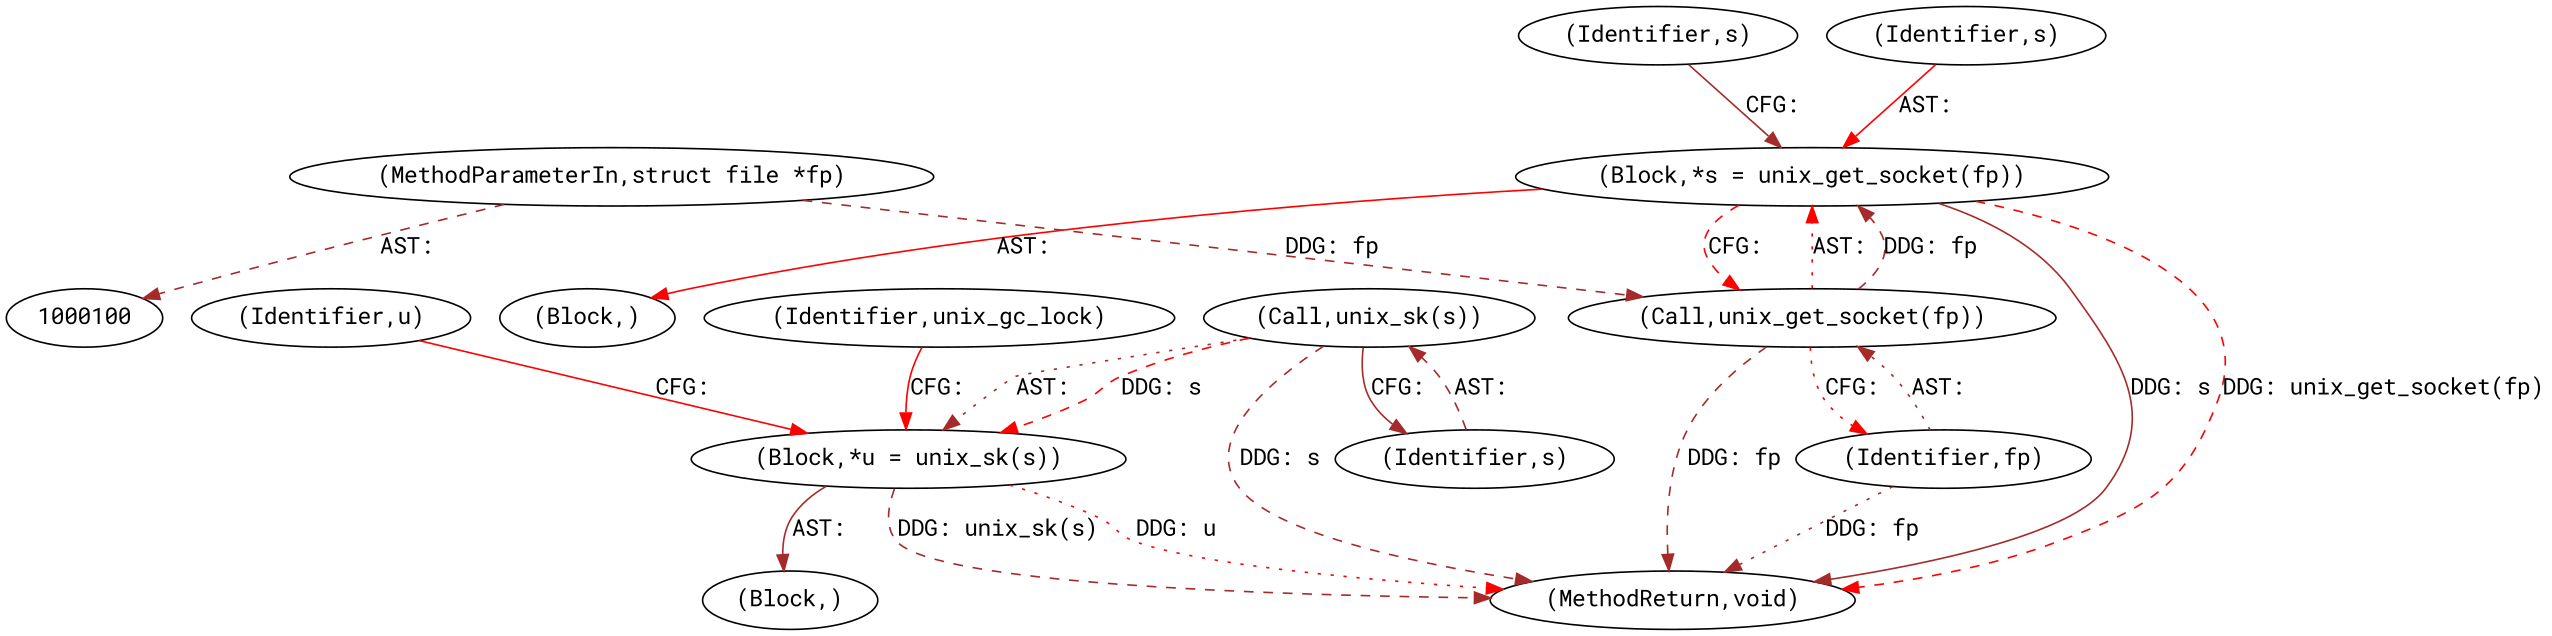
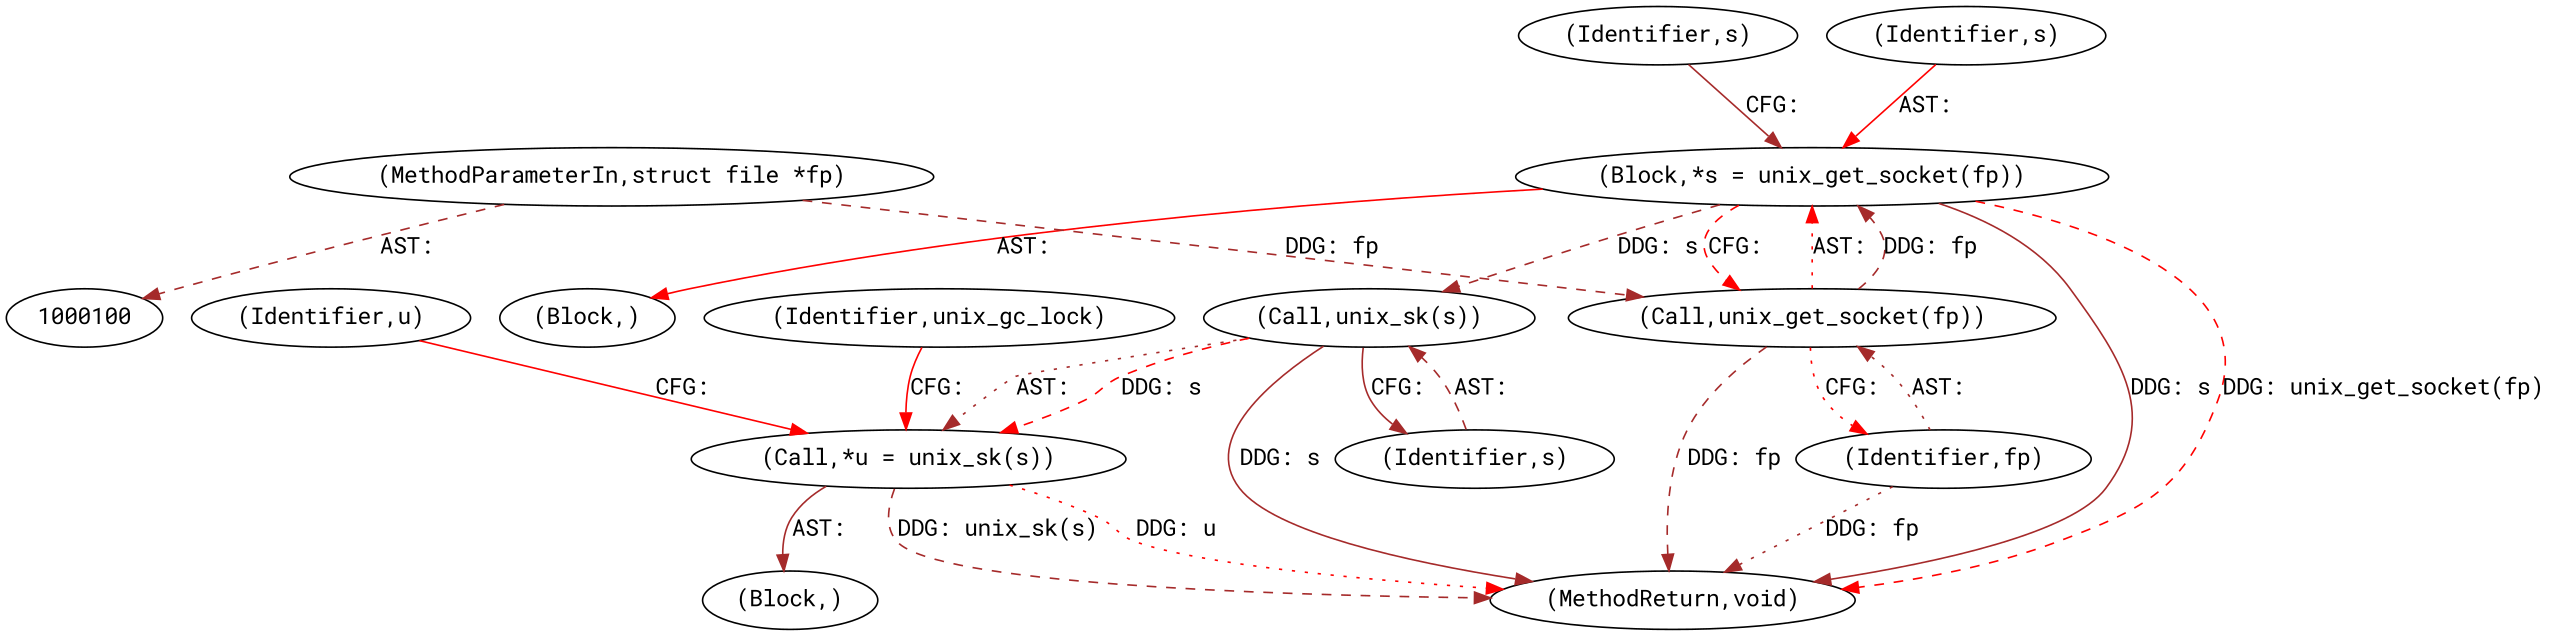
none -> (1589, 244)
(909, 459) -> (909, 459)
(1284, 520) -> (1284, 520)
